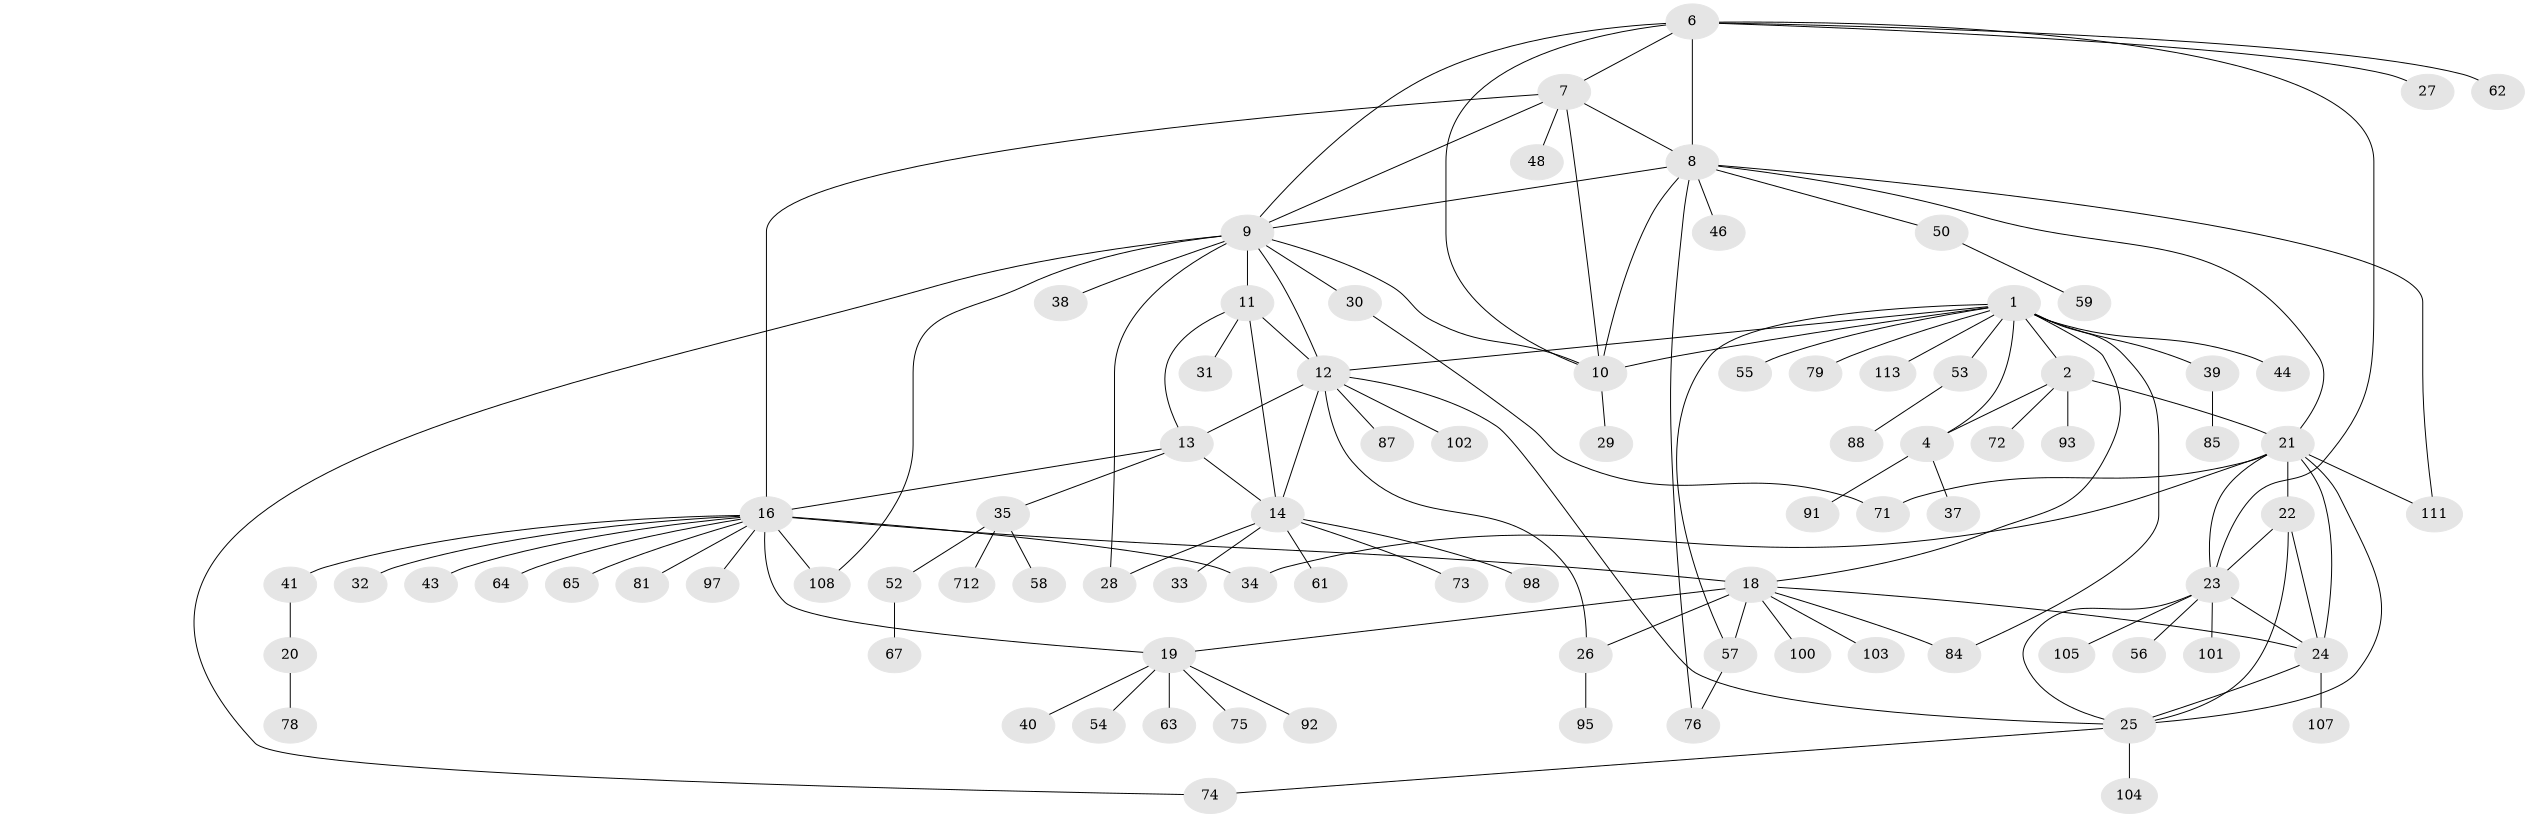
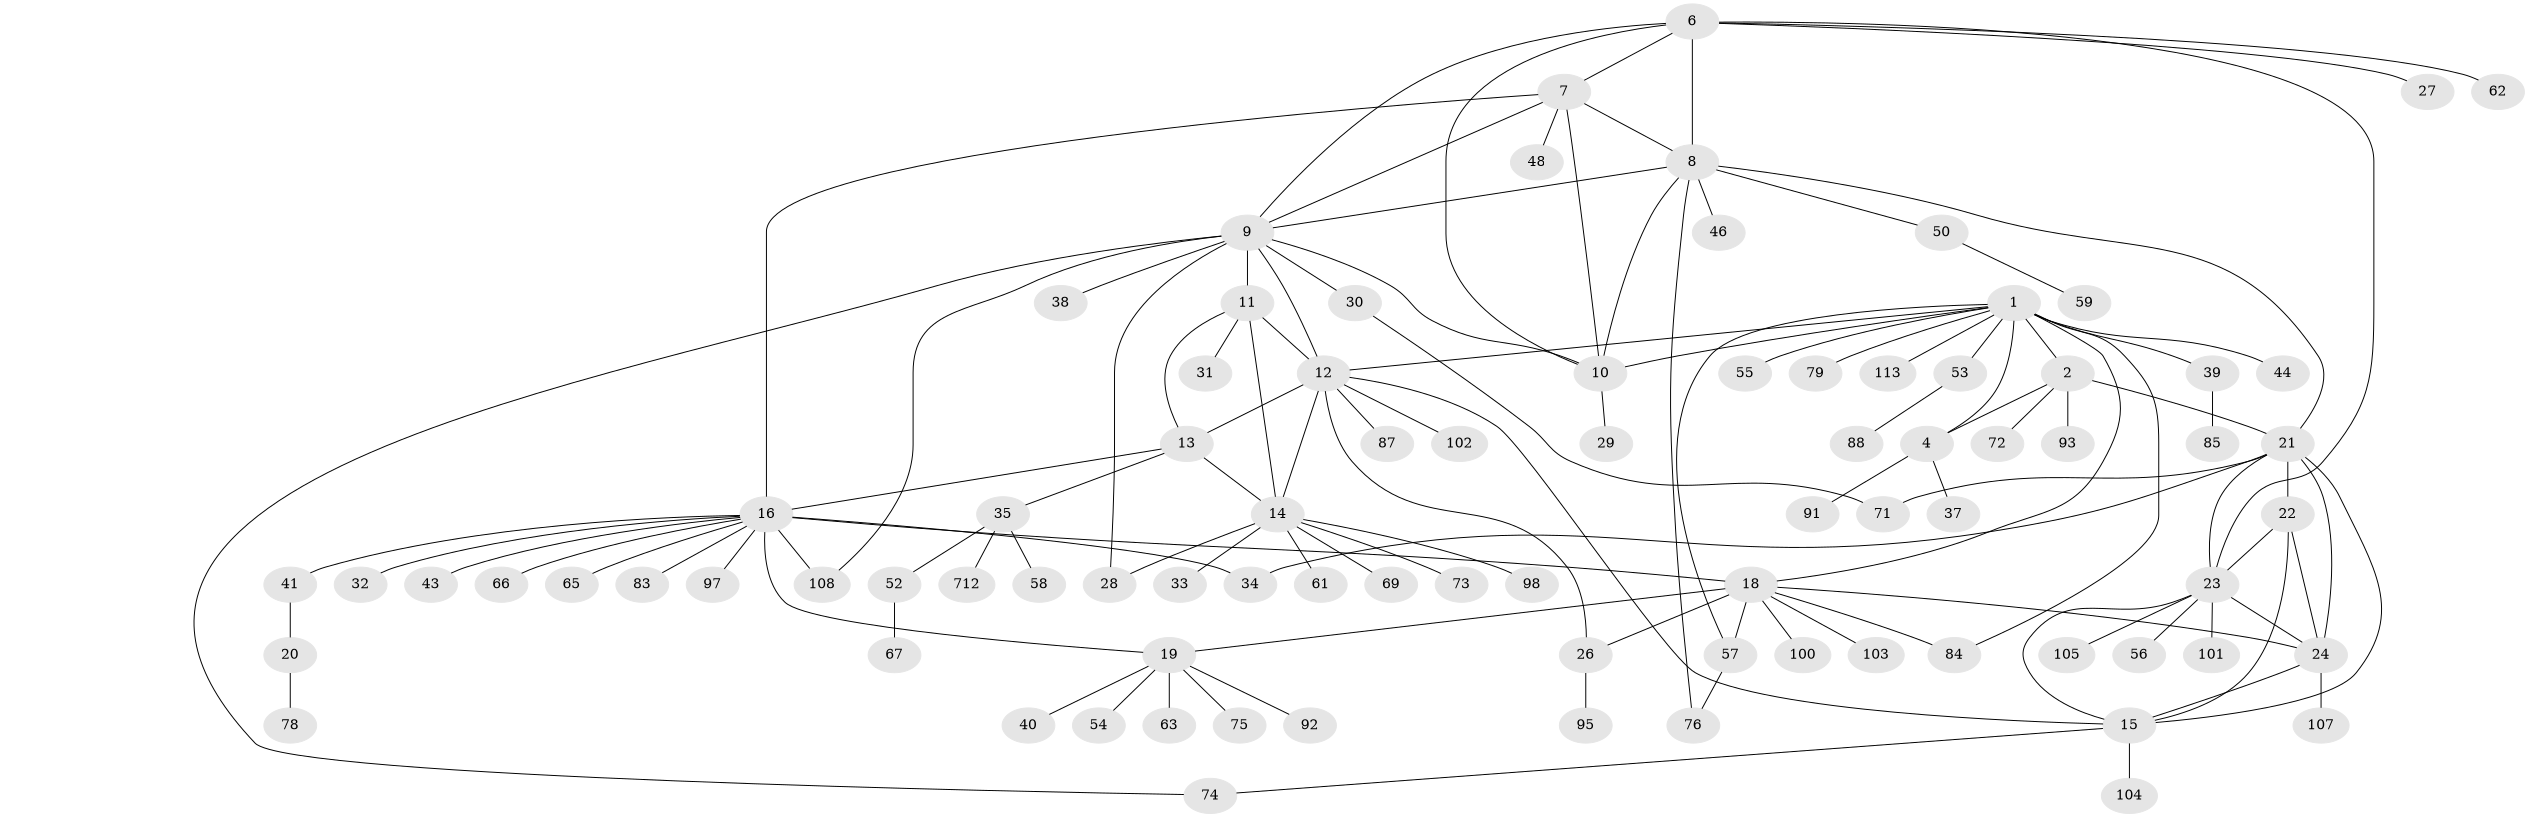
(2434, 514) -> none
(501, 585) -> (501, 585)
(642, 585) -> (642, 585)
none -> (1391, 585)
(2129, 726) -> (2129, 726)
